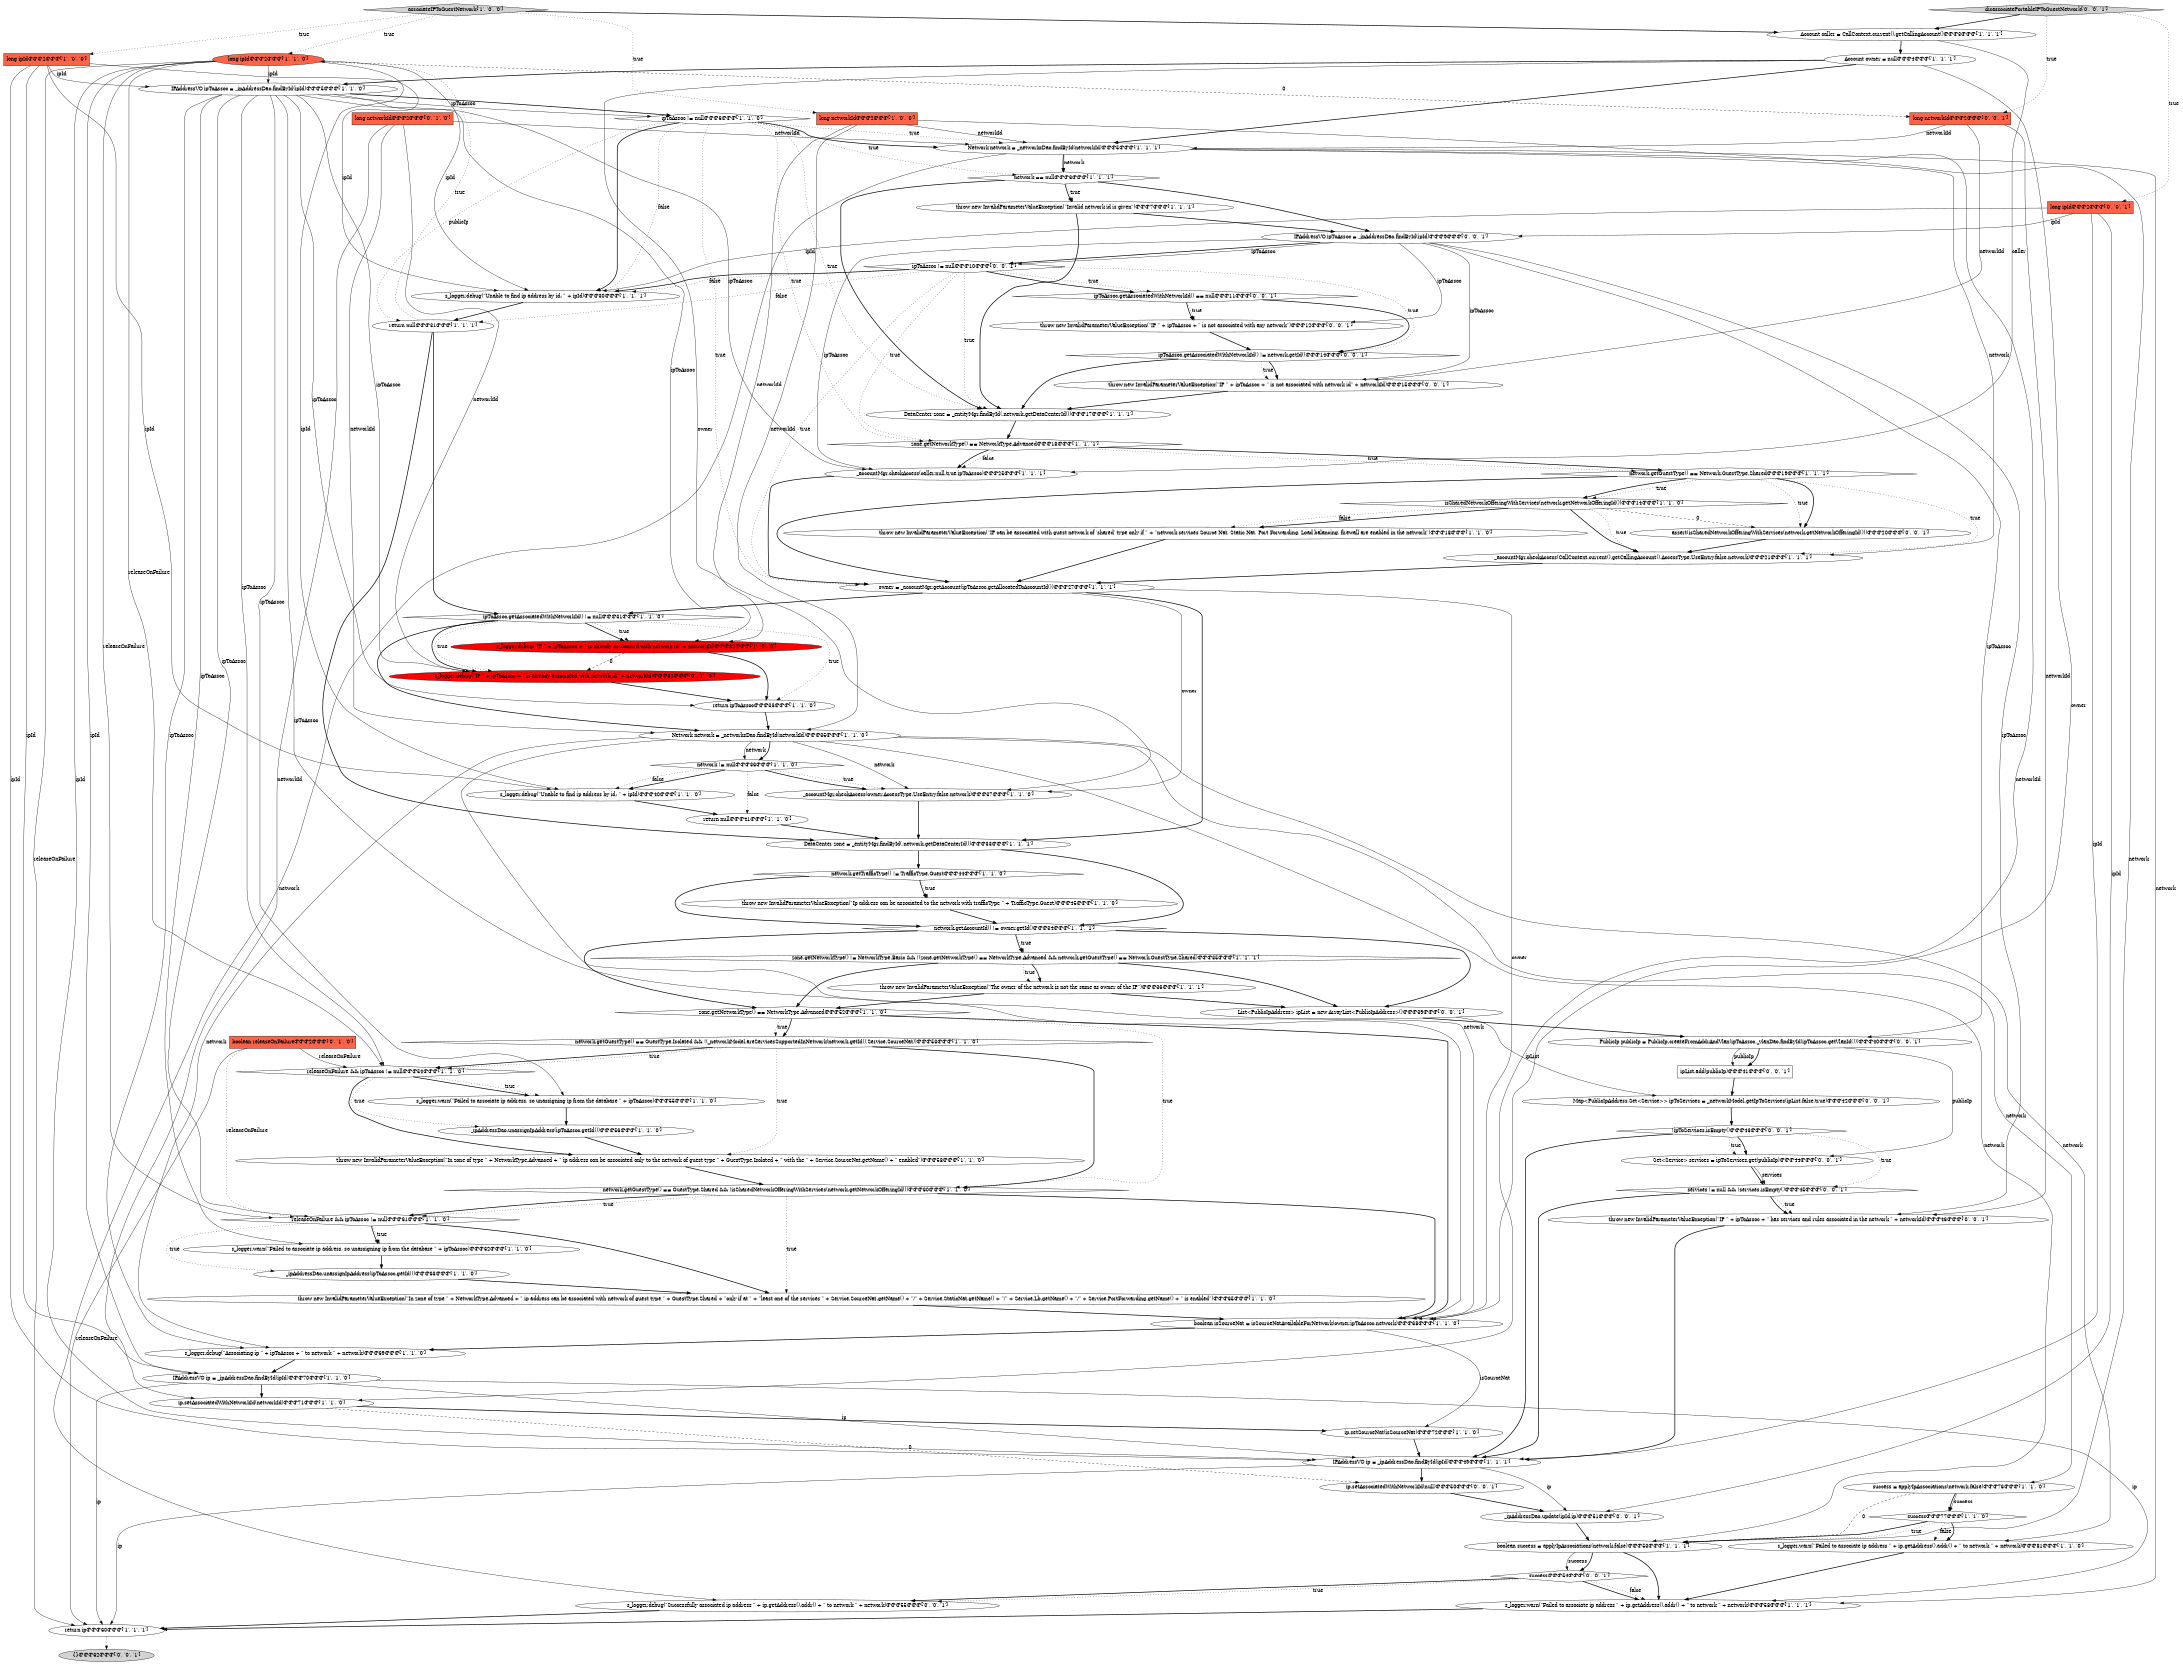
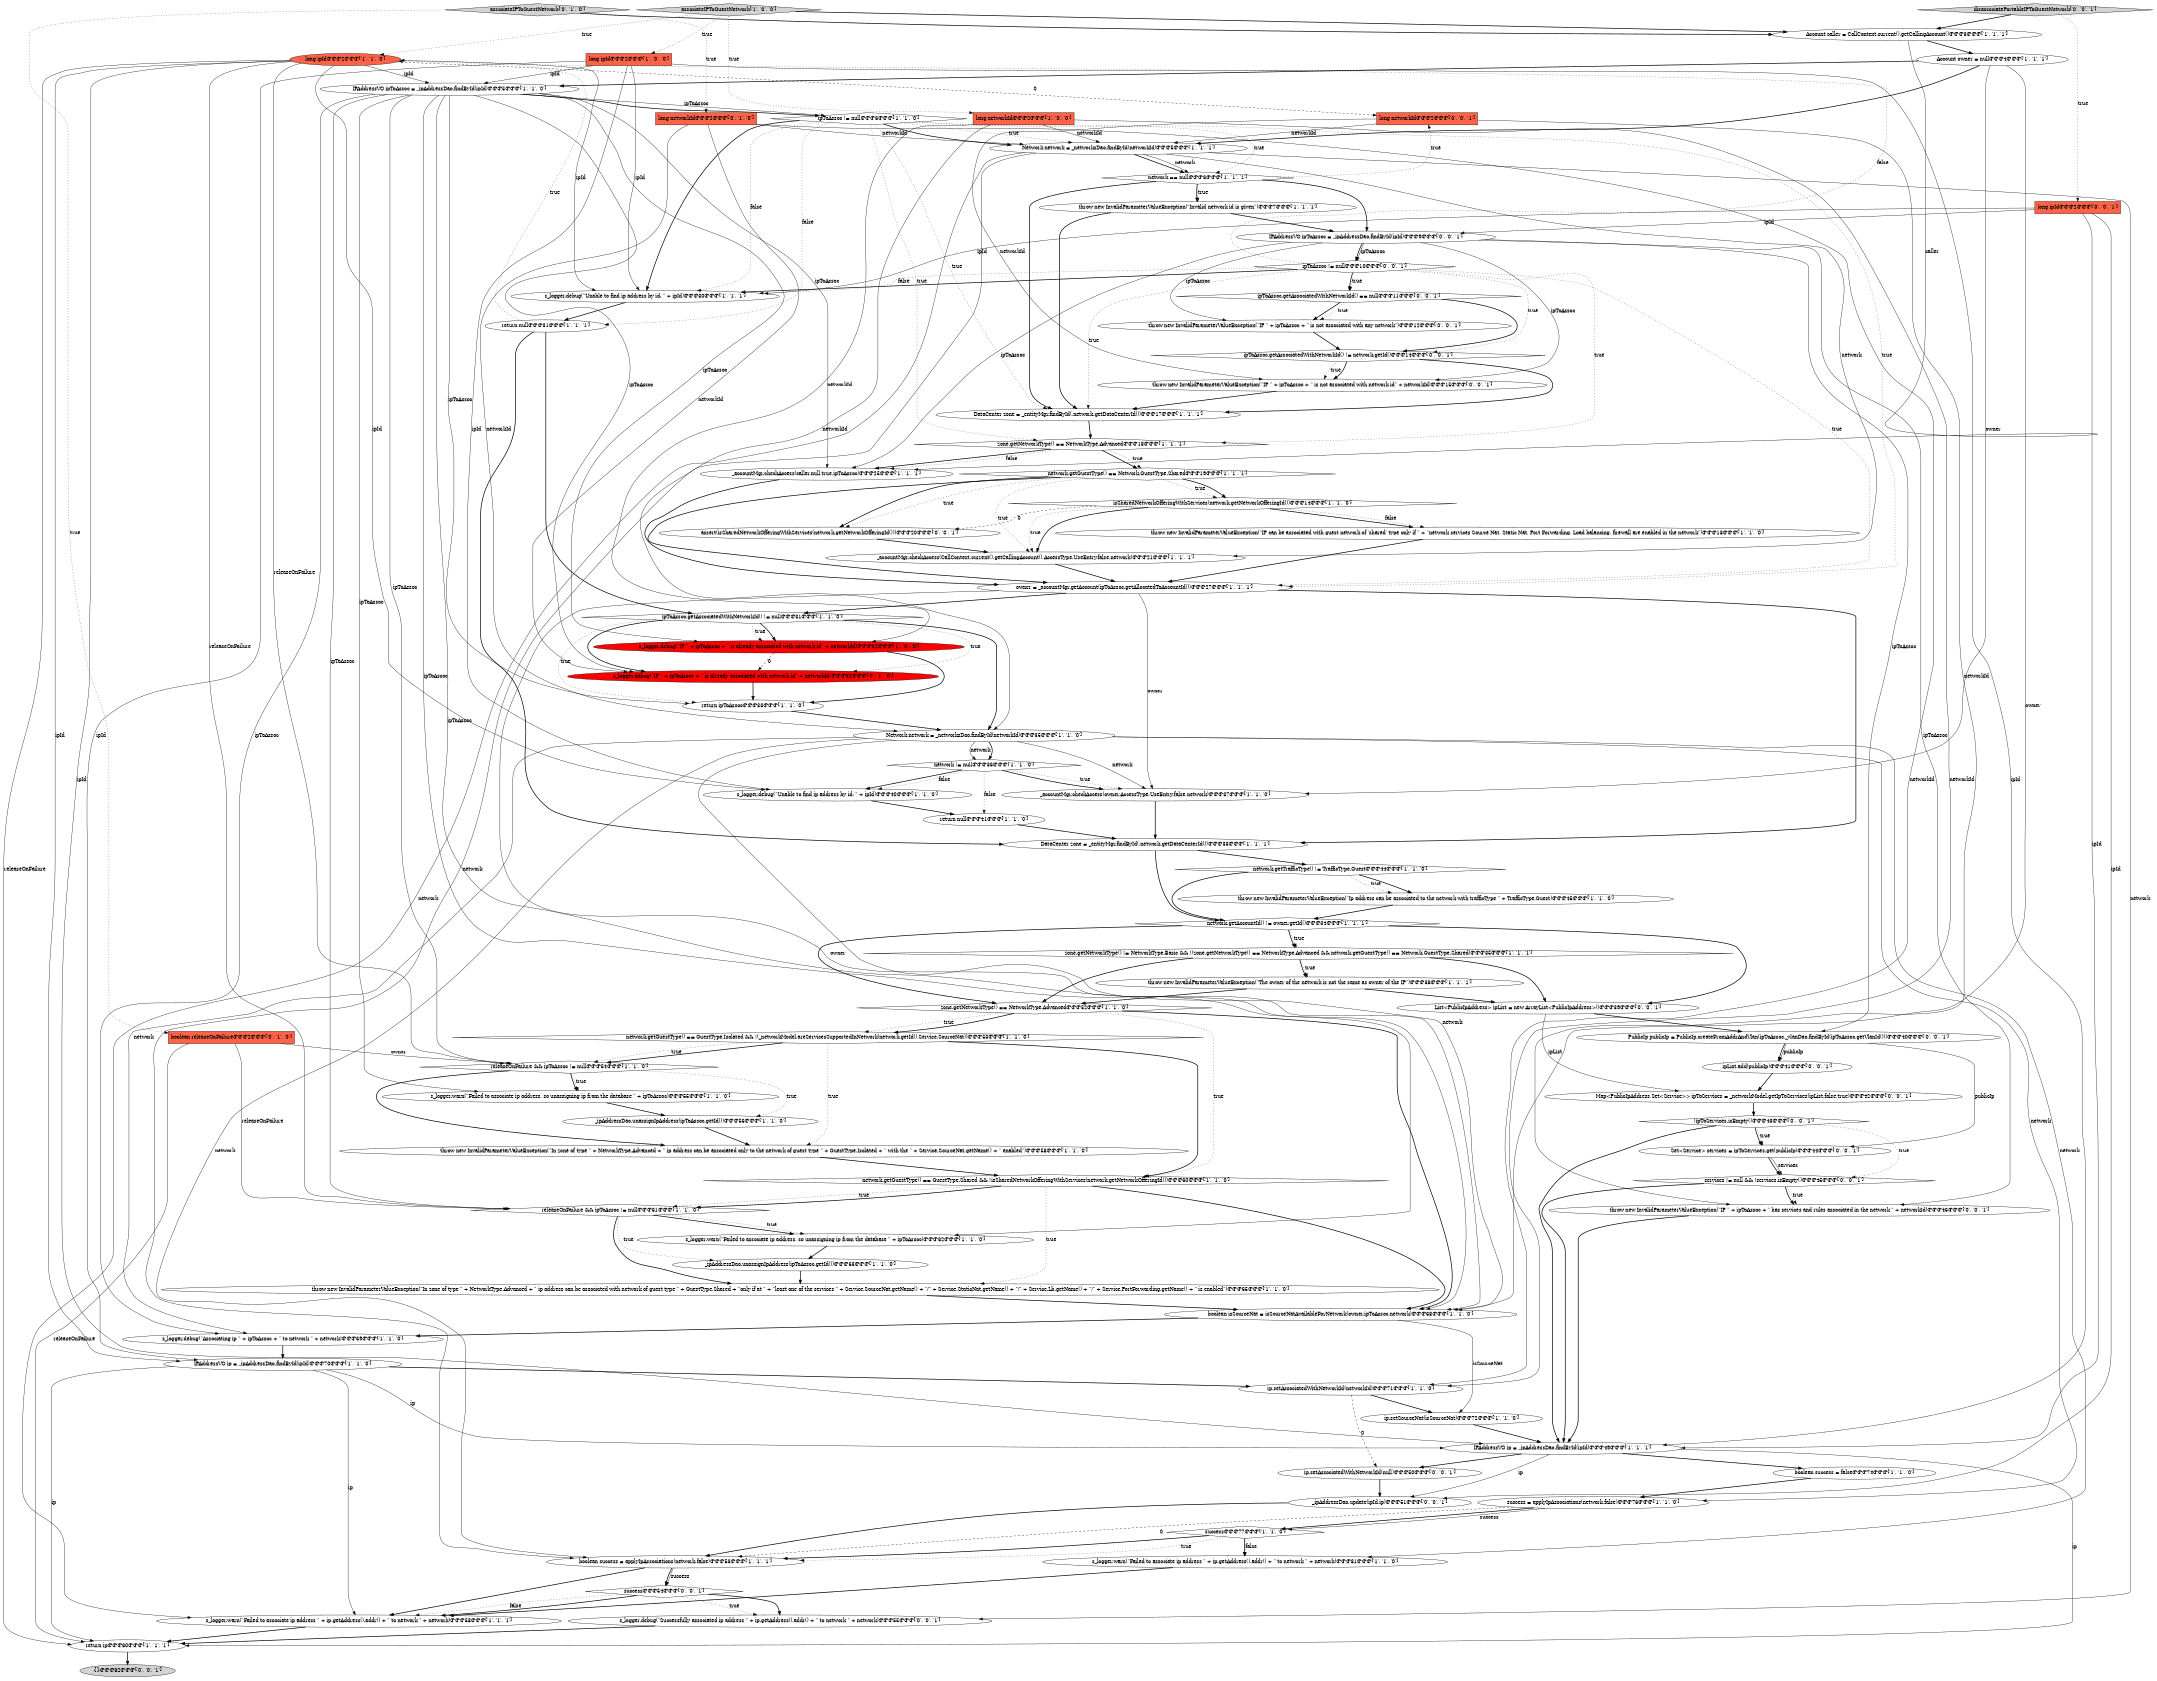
none -> (538, 10)
(2046, 75) -> (1370, 173)
(459, 222) -> (808, 222)
(707, 300) -> (1556, 75)
(340, 1057) -> (399, 1052)
(1735, 1072) -> (1777, 1067)
(226, 1151) -> (299, 1198)
none -> (1855, 1473)
(107, 1641) -> (128, 1657)
